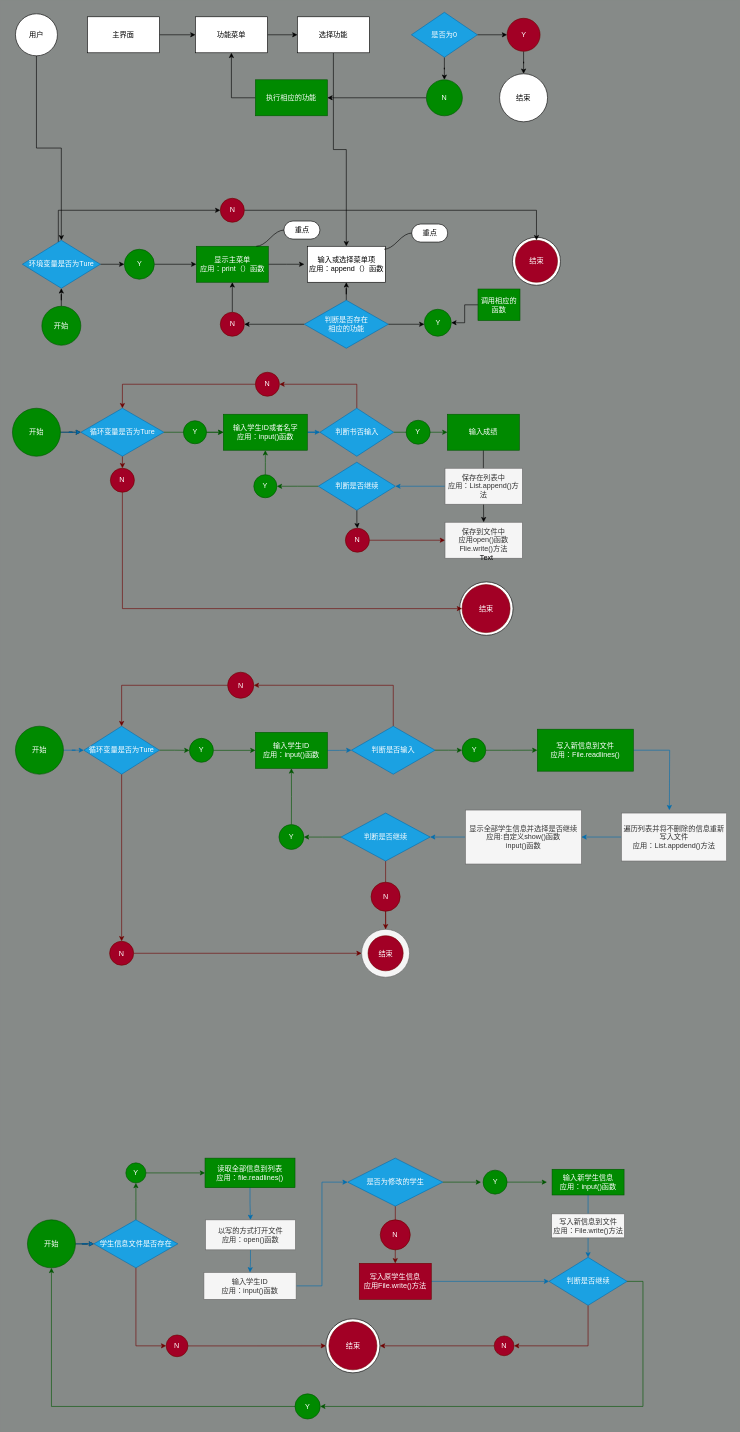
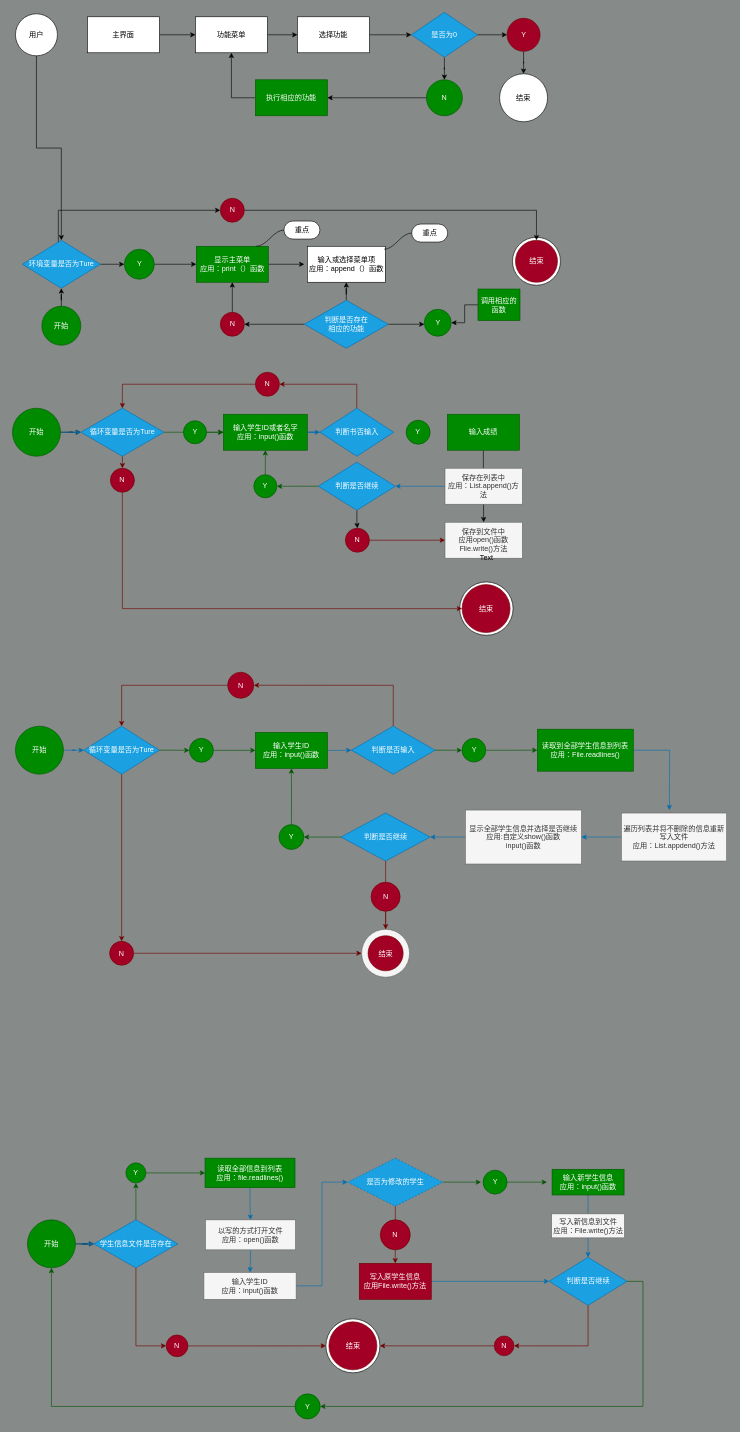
(333, 107) -> (405, 35)
(441, 432) -> none
(585, 750) -> (585, 750)
(395, 1182) -> (395, 1182)
